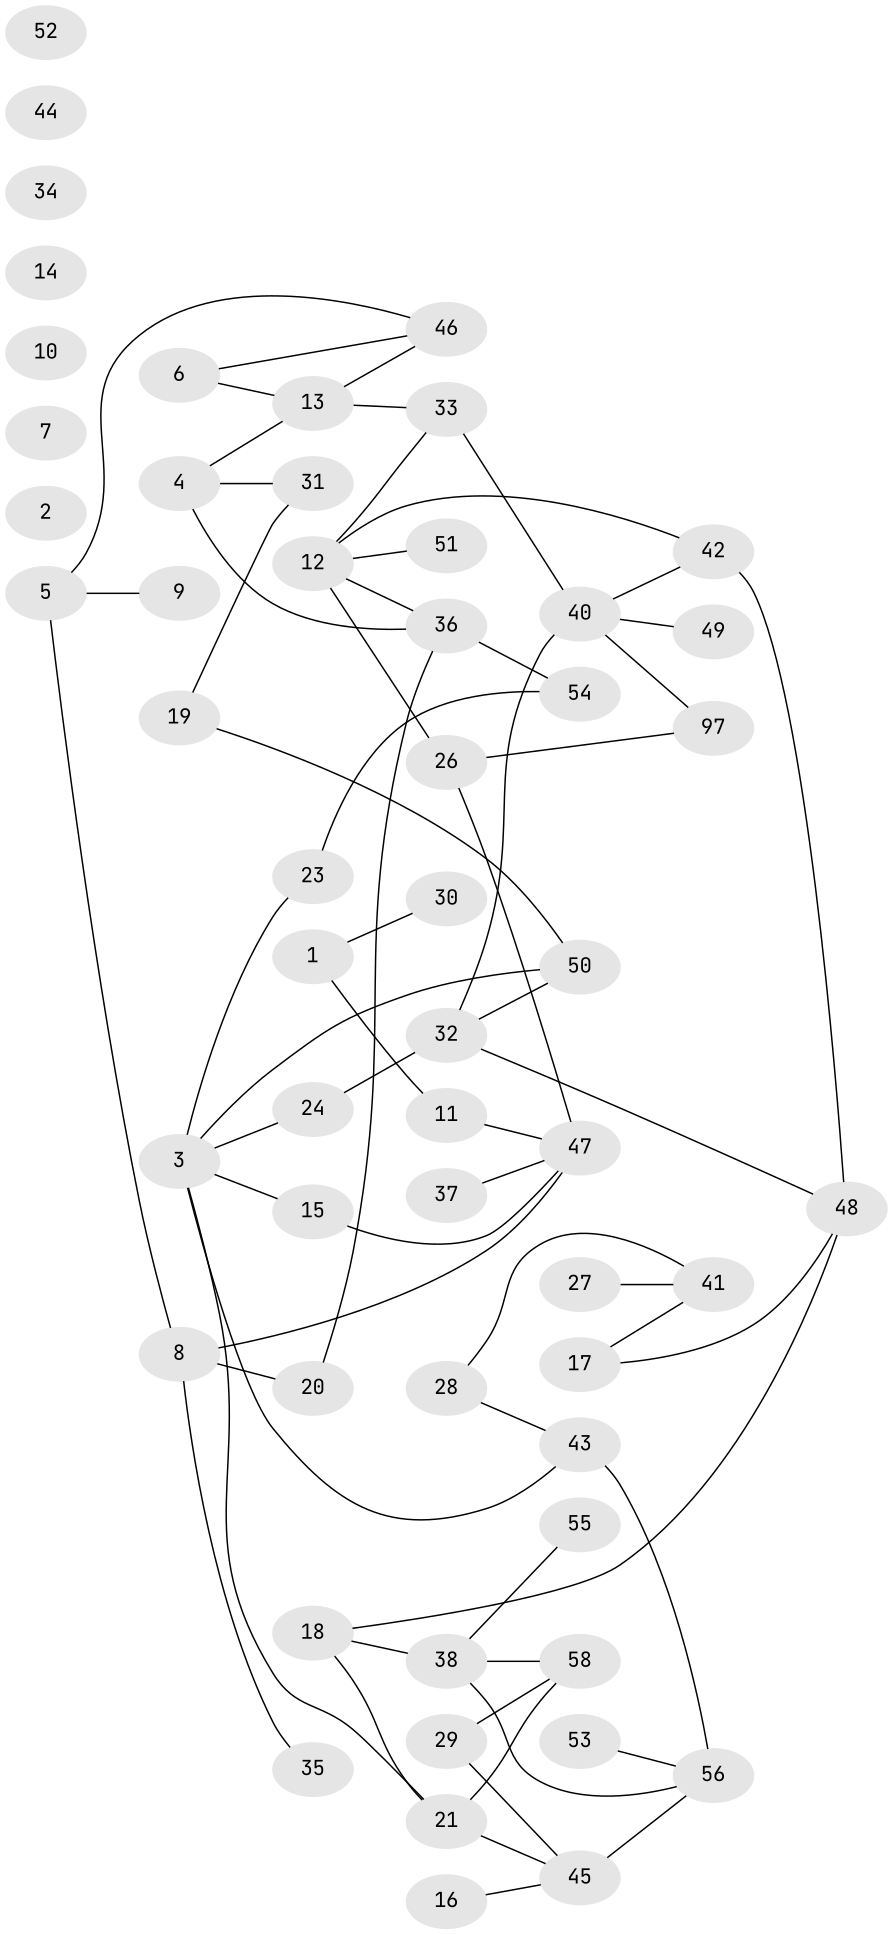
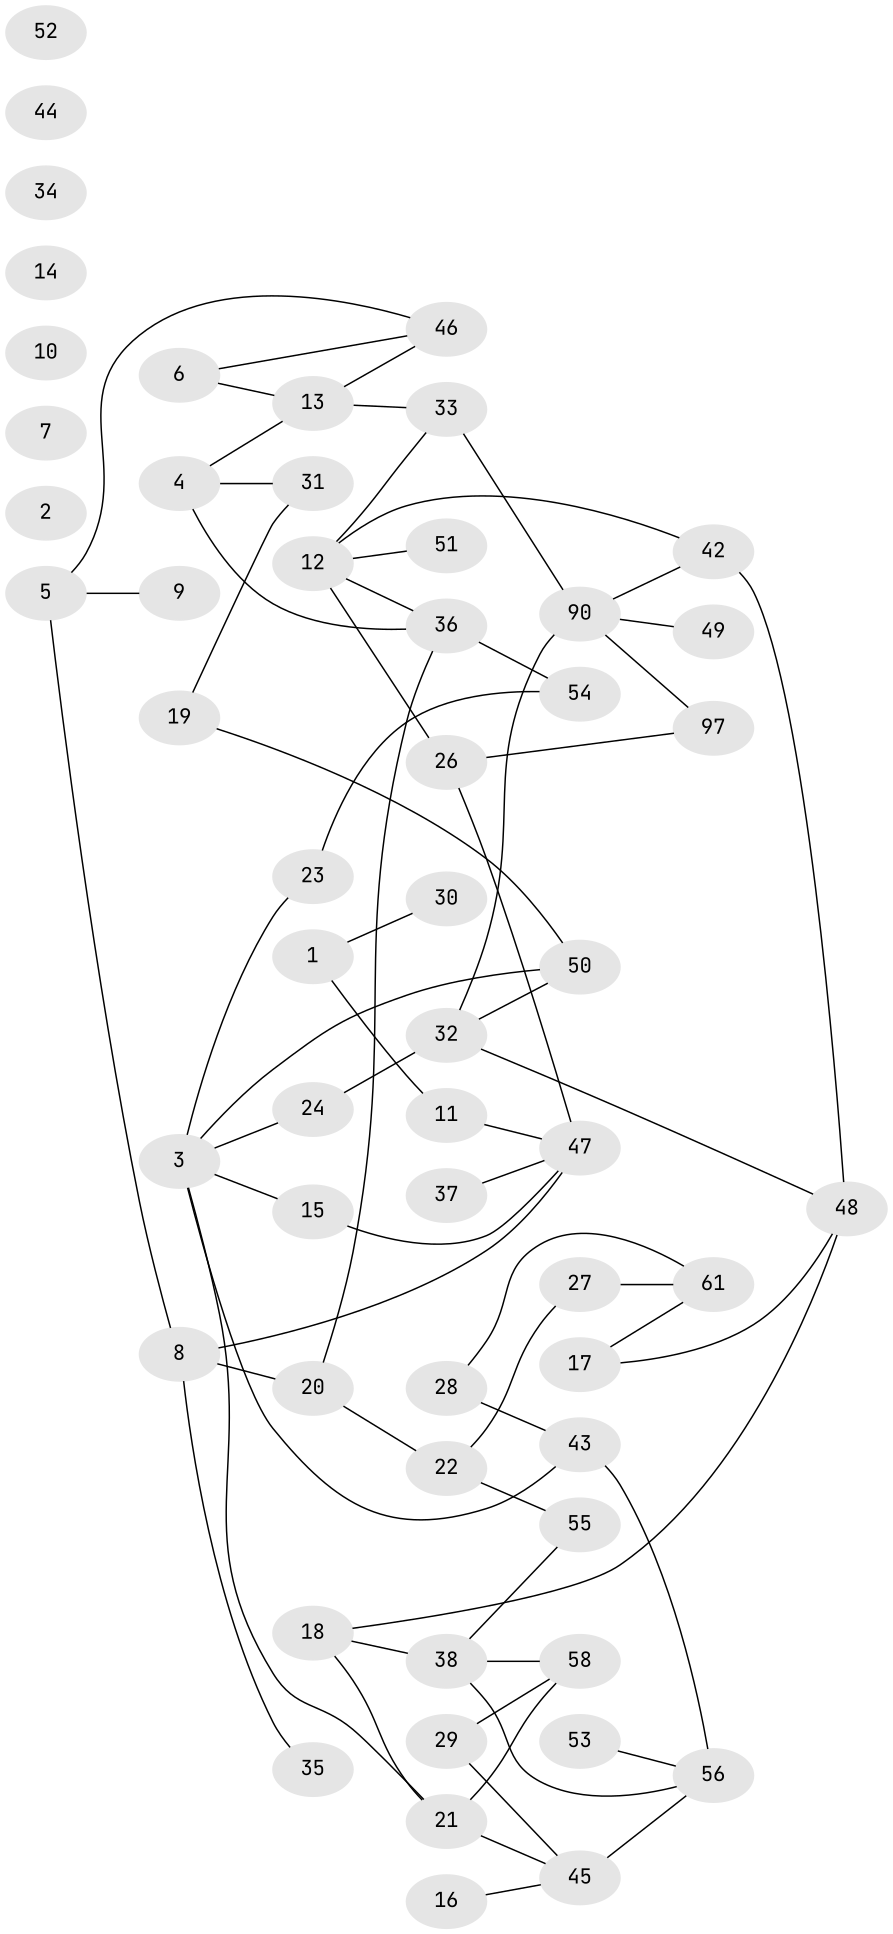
(580, 614) -> (580, 614)
(713, 1285) -> (713, 1285)
none -> (446, 1468)
